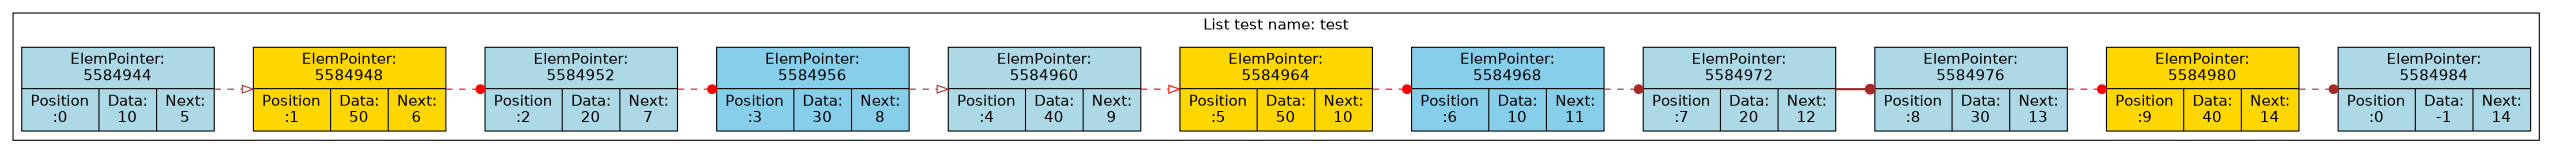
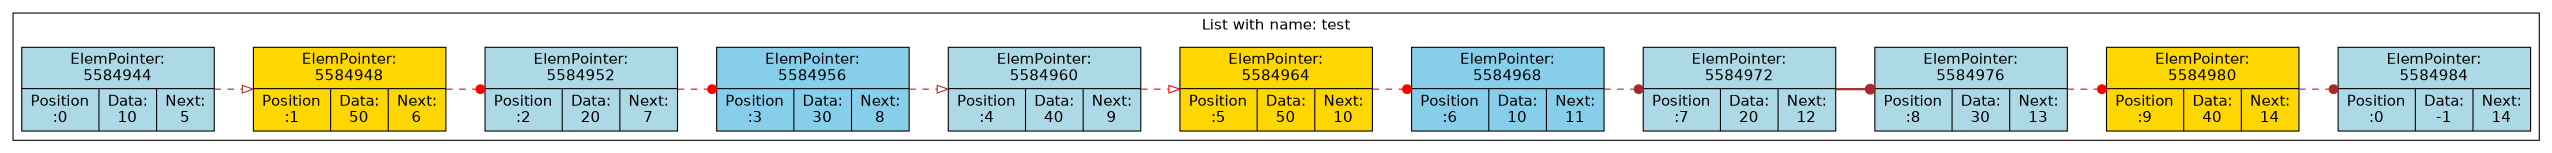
(1276, 26) -> (1276, 26)
